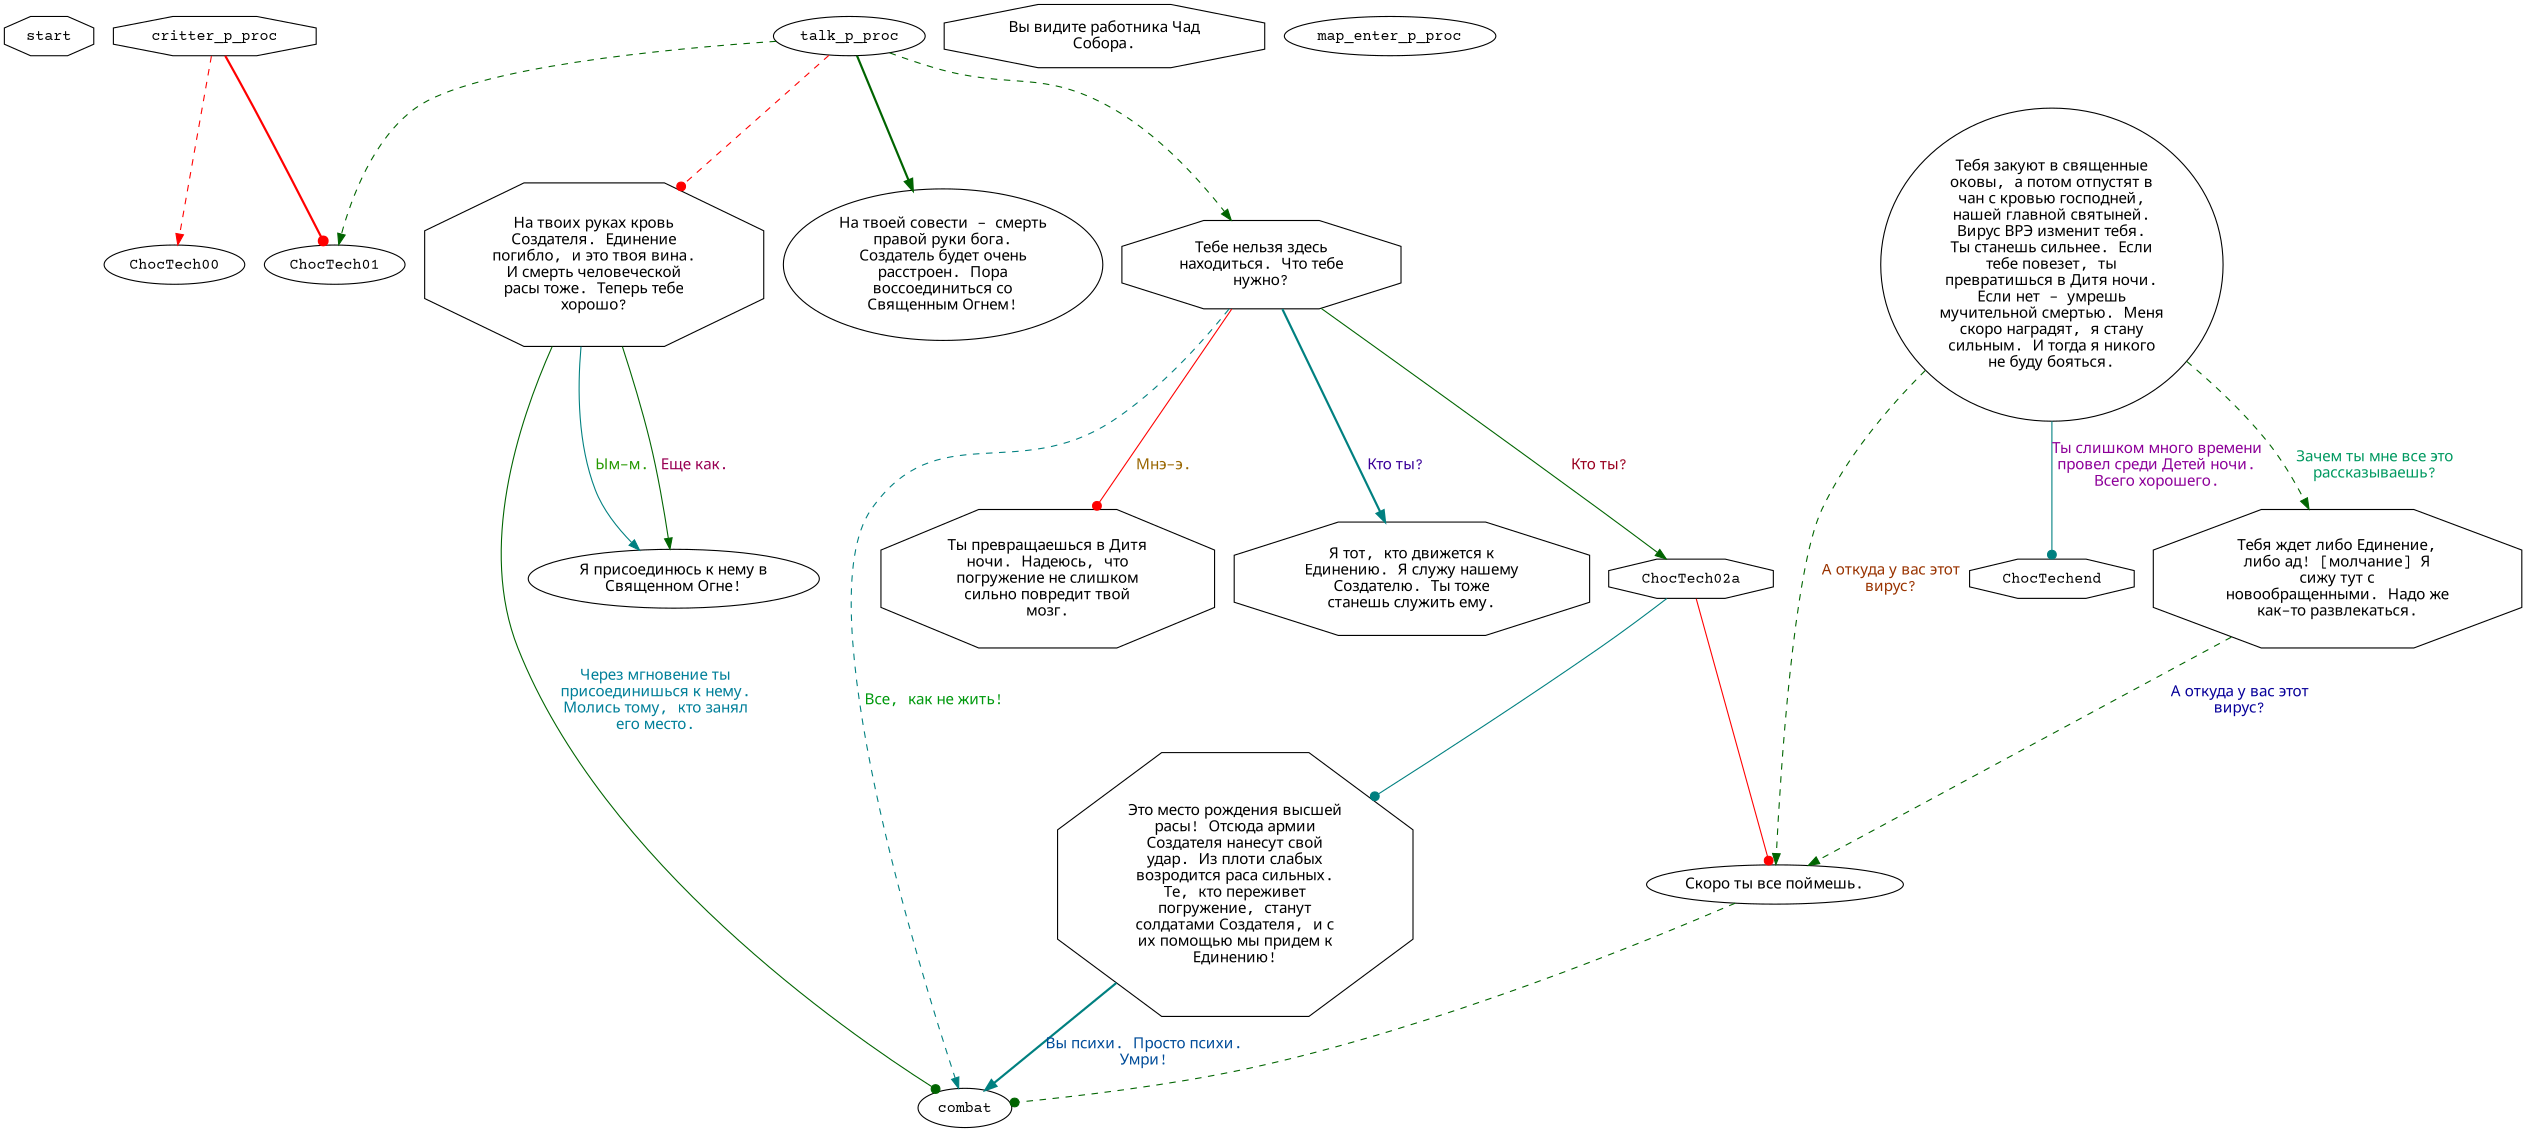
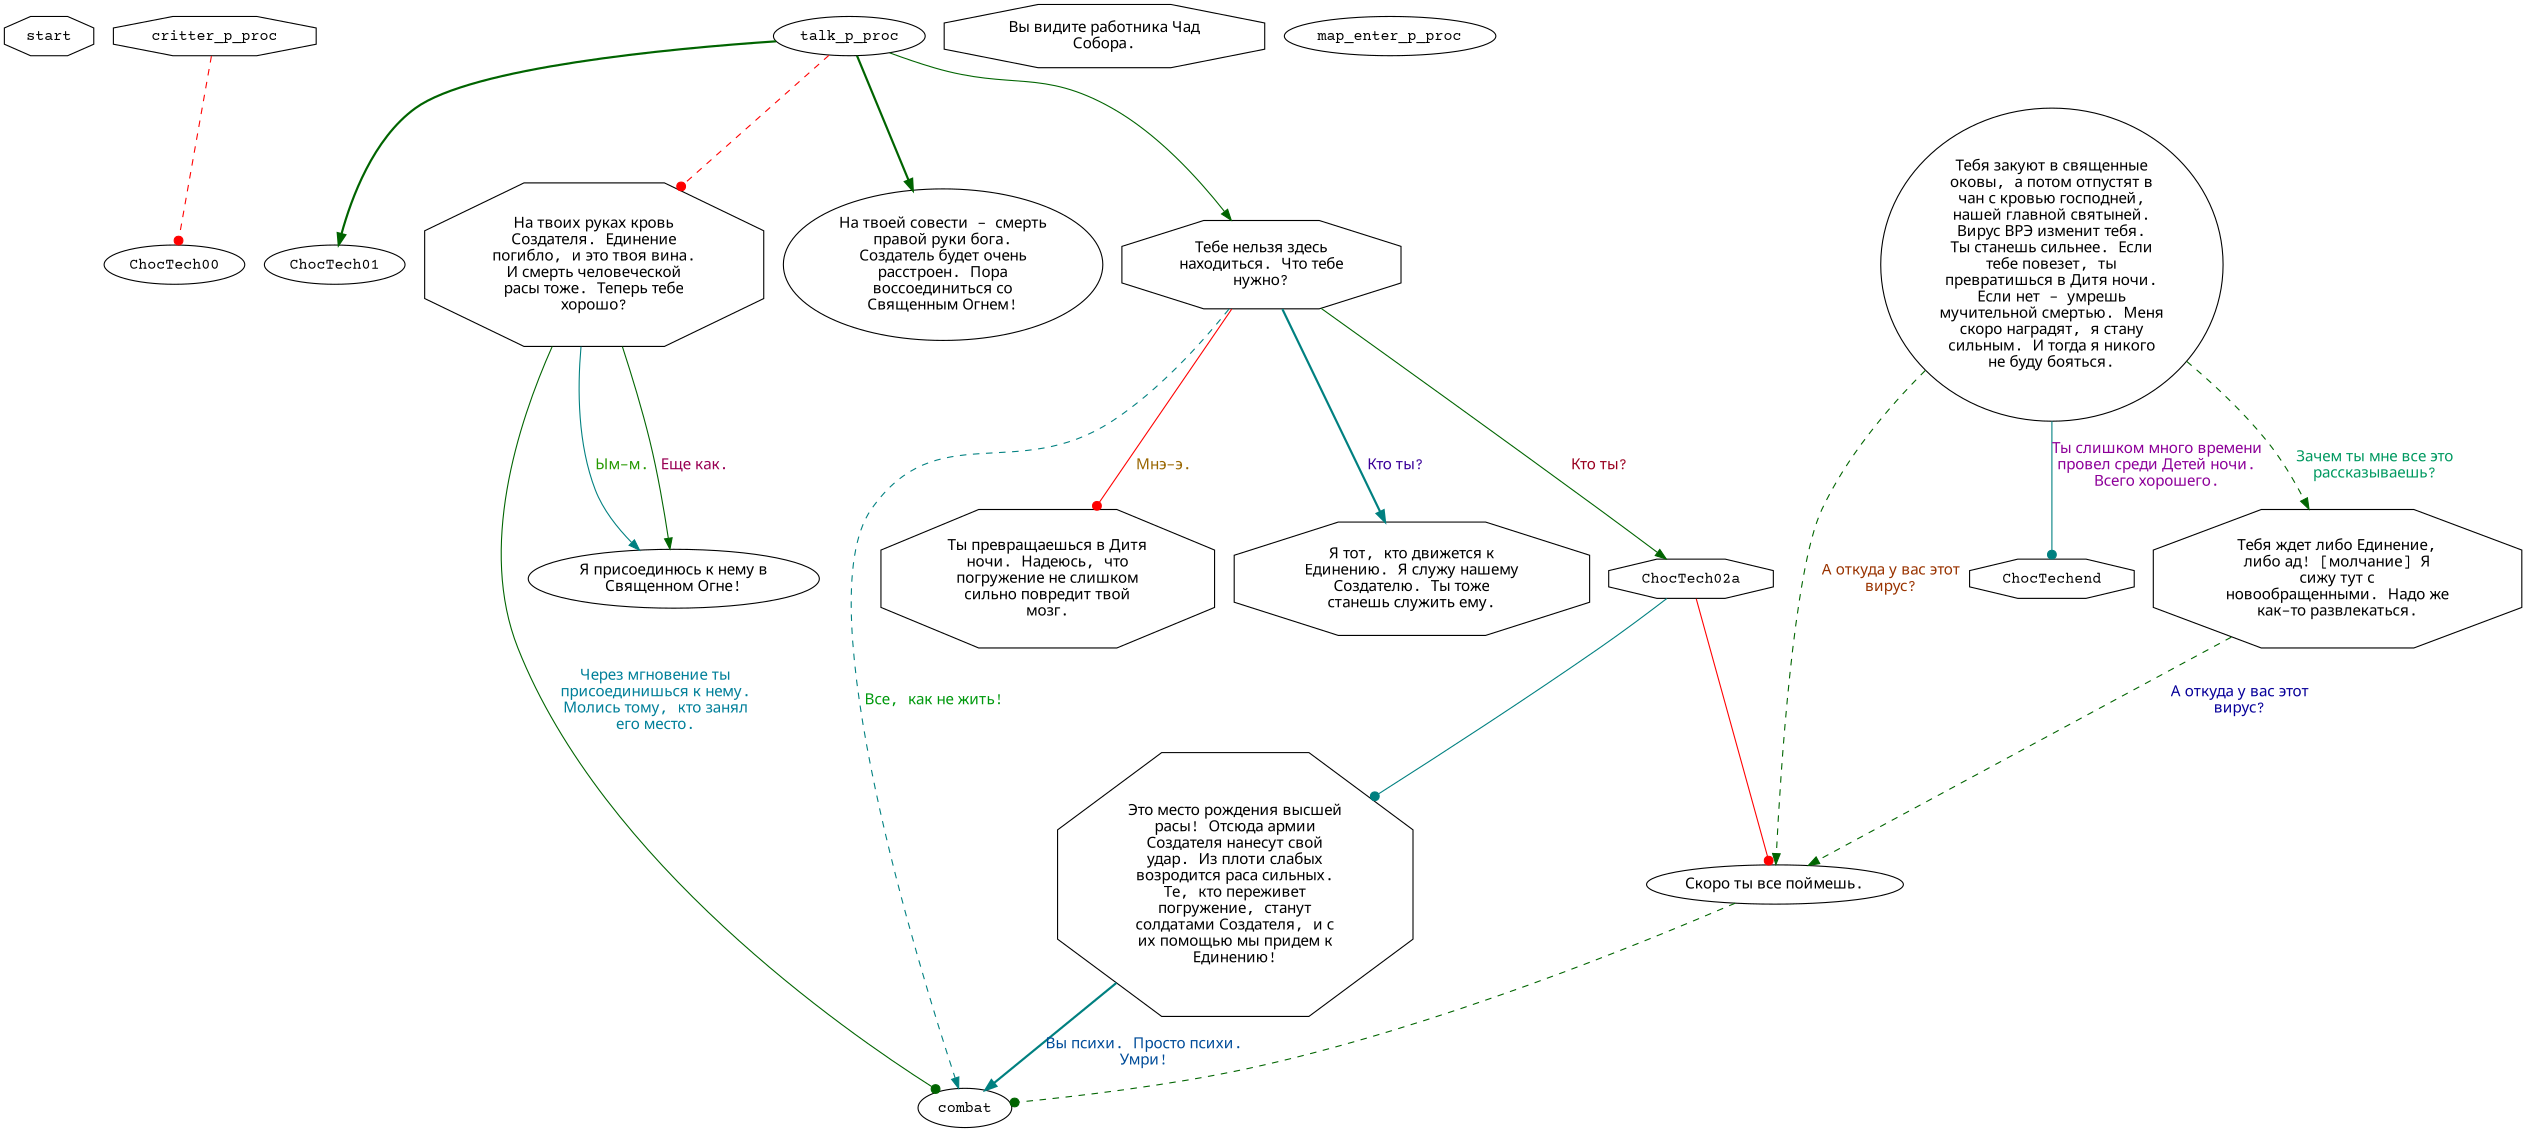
(519, 73) -> (519, 73)
(1077, 92) -> (1077, 92)
(196, 145) -> (196, 145)
(274, 146) -> none
